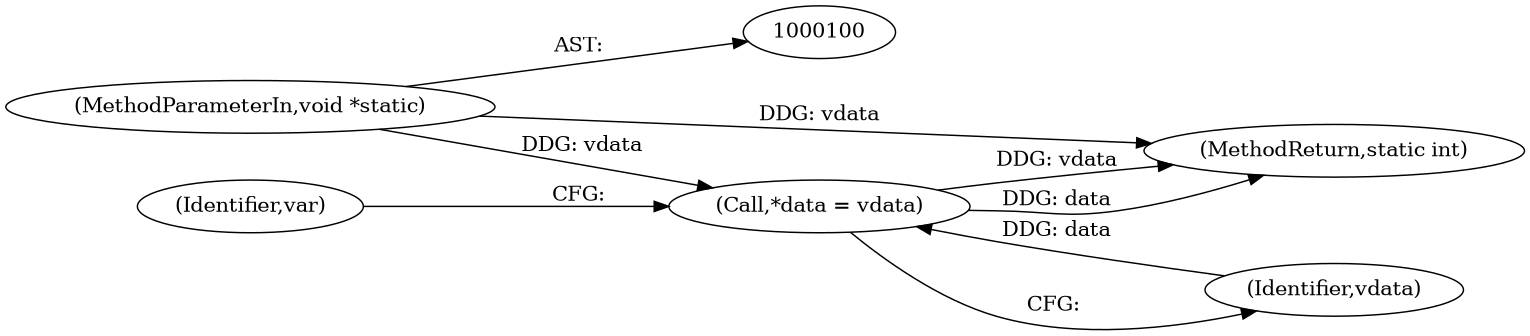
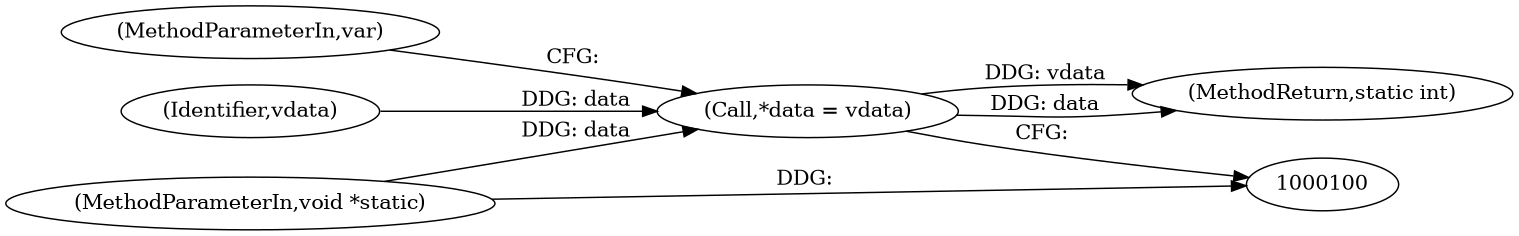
(582, 46) -> (808, 179)
(808, 129) -> none
(582, 146) -> (576, 131)
(250, 206) -> (250, 32)
(1035, 324) -> (1070, 157)
